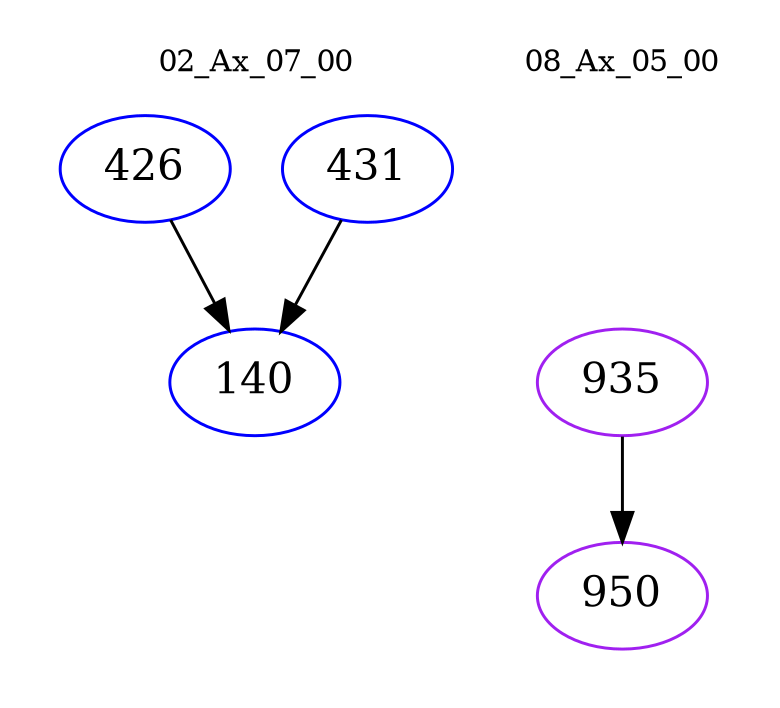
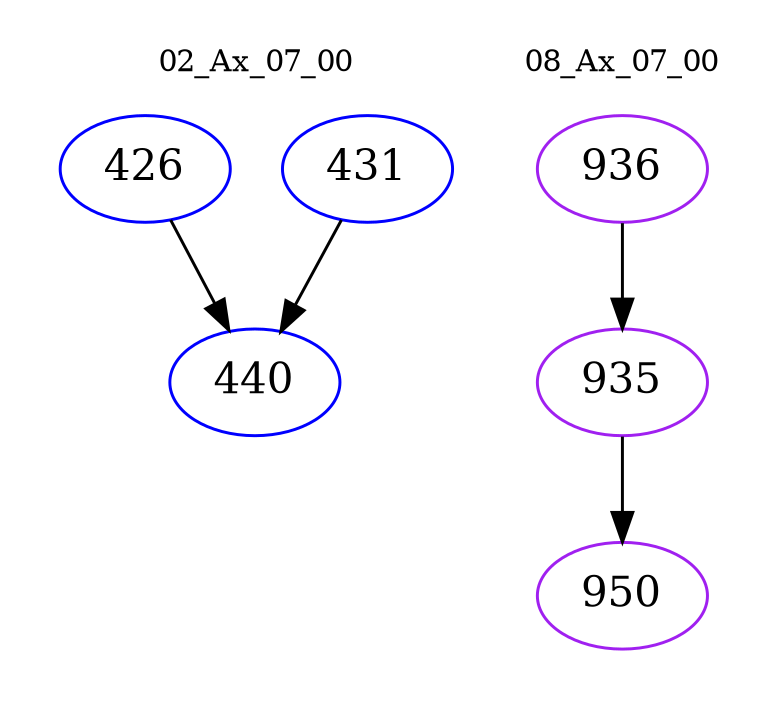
(622, 64) -> (622, 64)
none -> (622, 169)
(255, 382) -> (255, 382)
